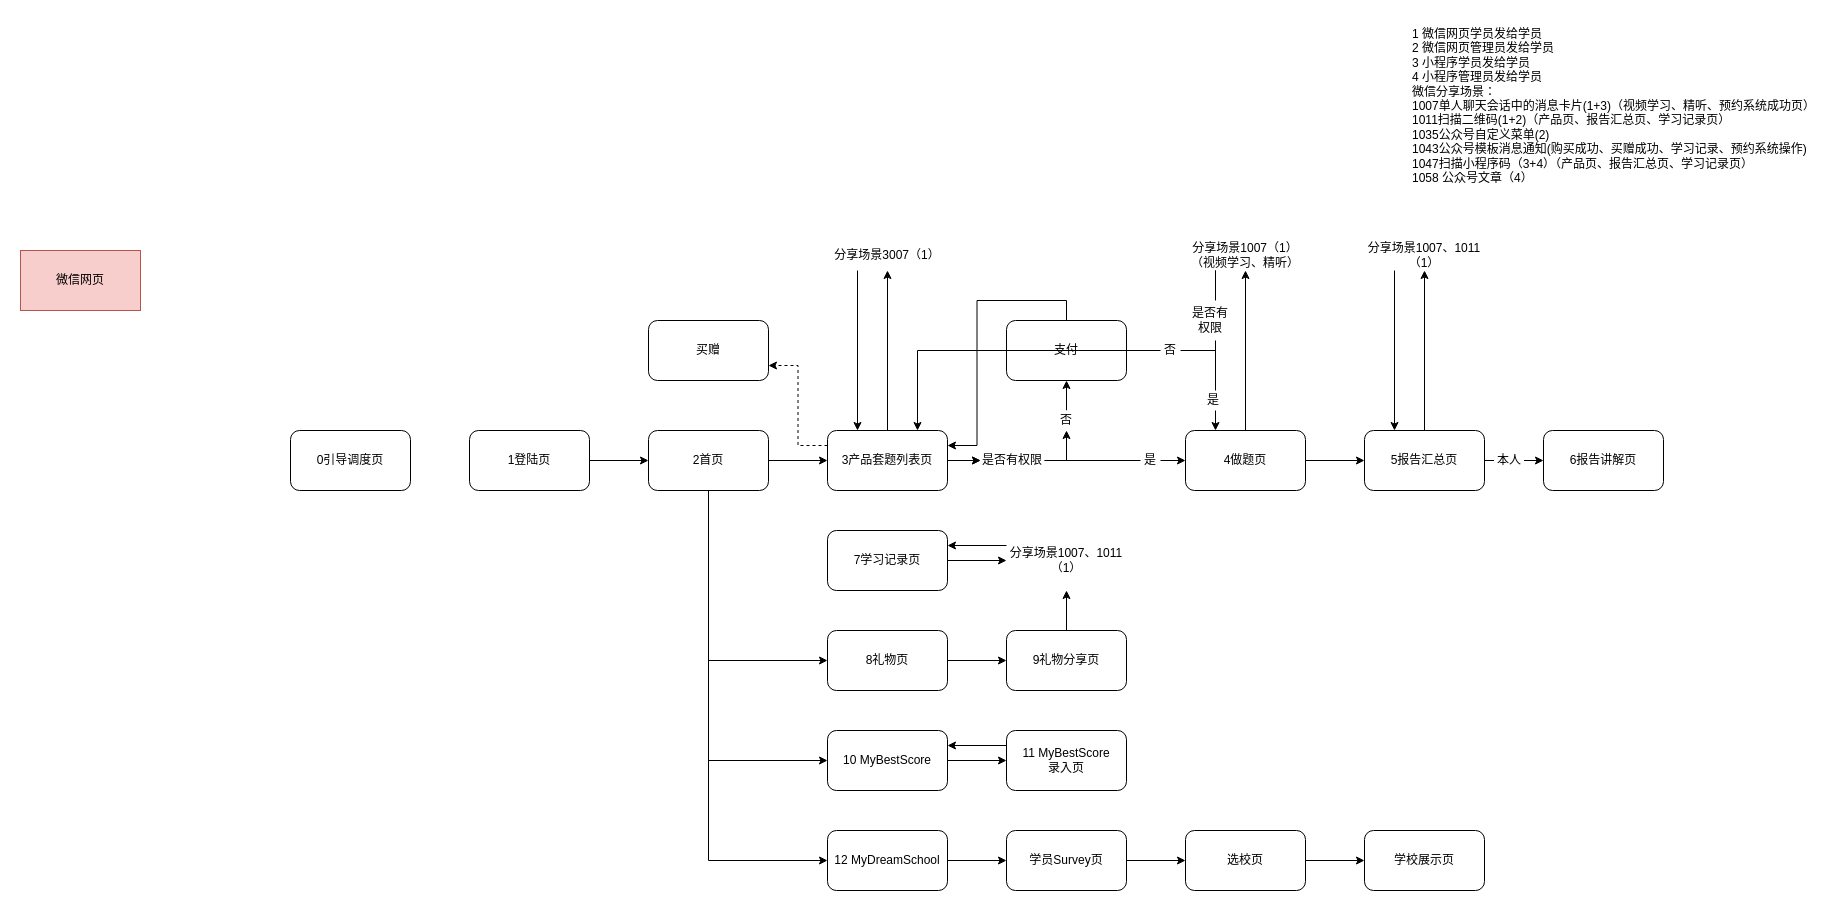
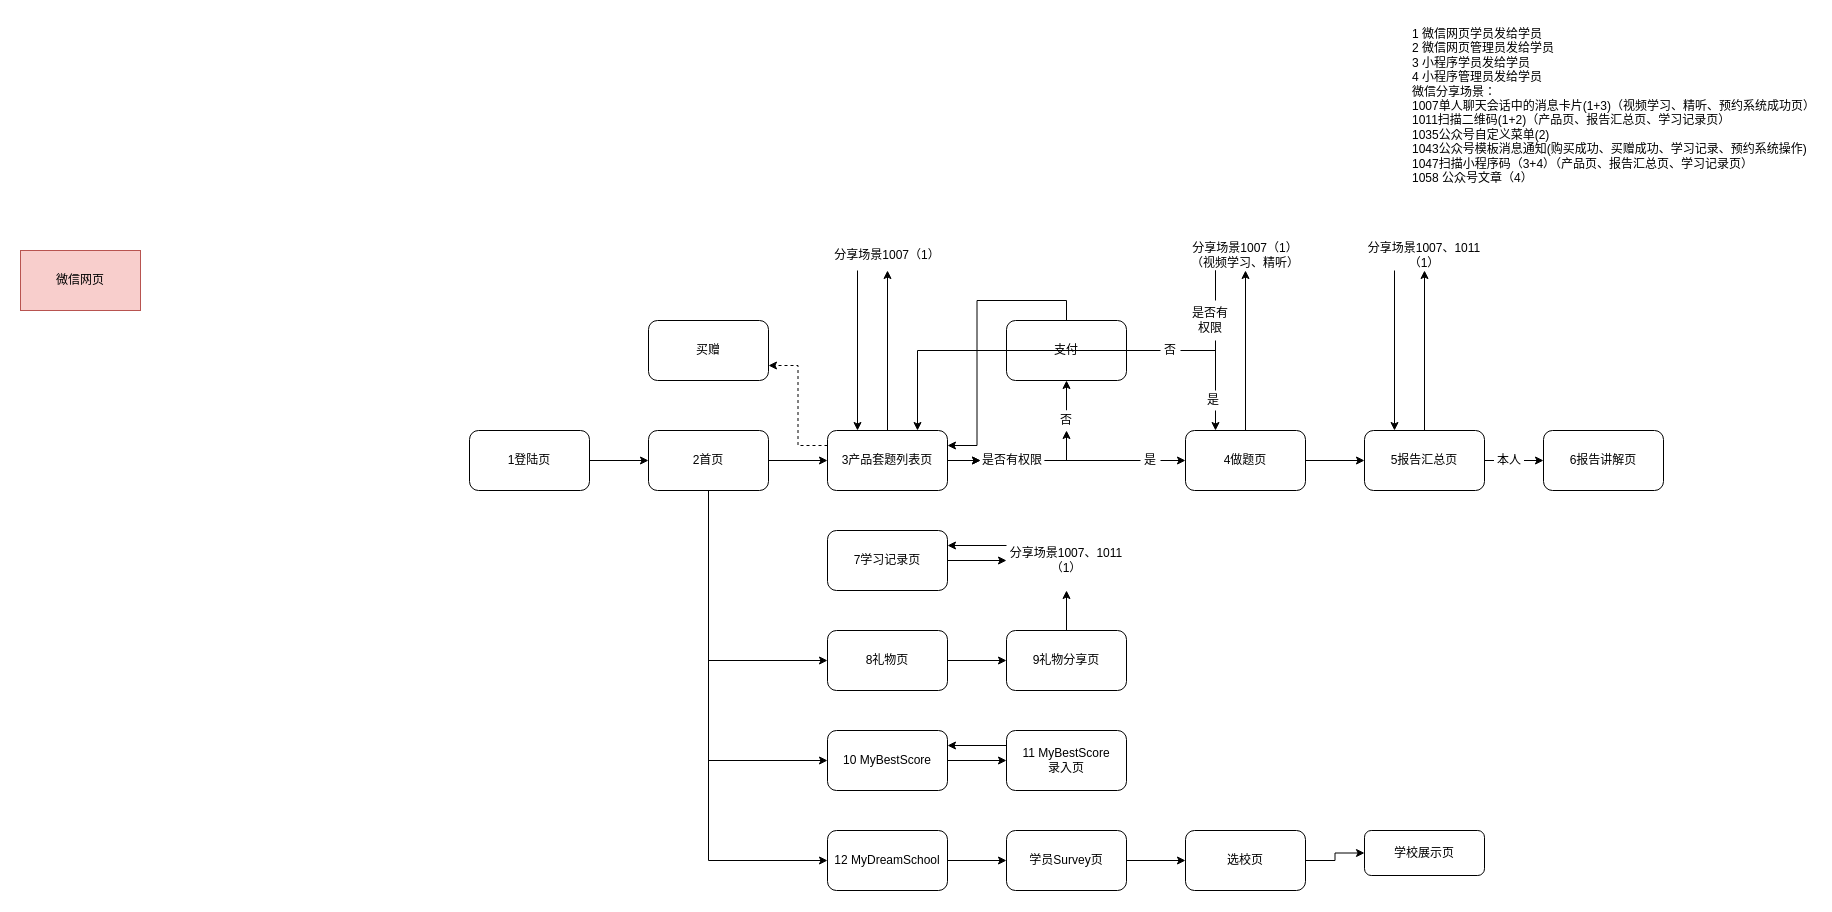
(888, 256) -> (888, 256)
(351, 461) -> none
(1425, 861) -> (1425, 853)
